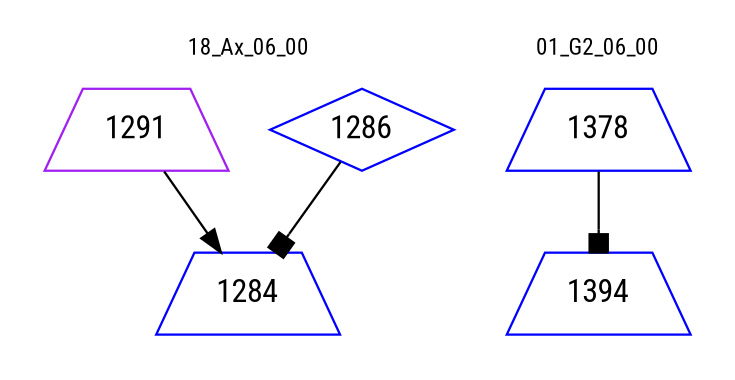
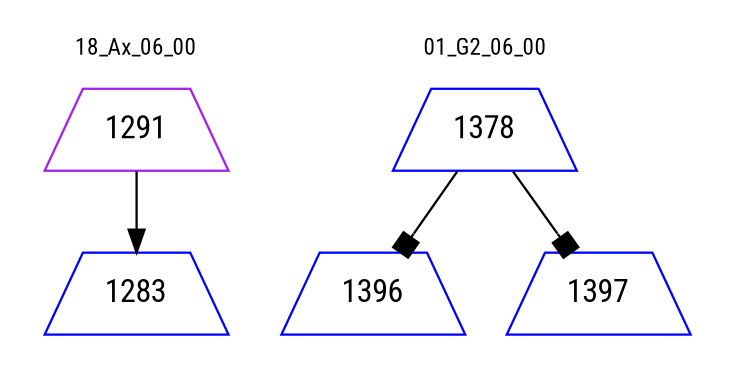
(362, 130) -> none
(248, 294) -> (137, 294)
(599, 294) -> (373, 294)
none -> (599, 294)
